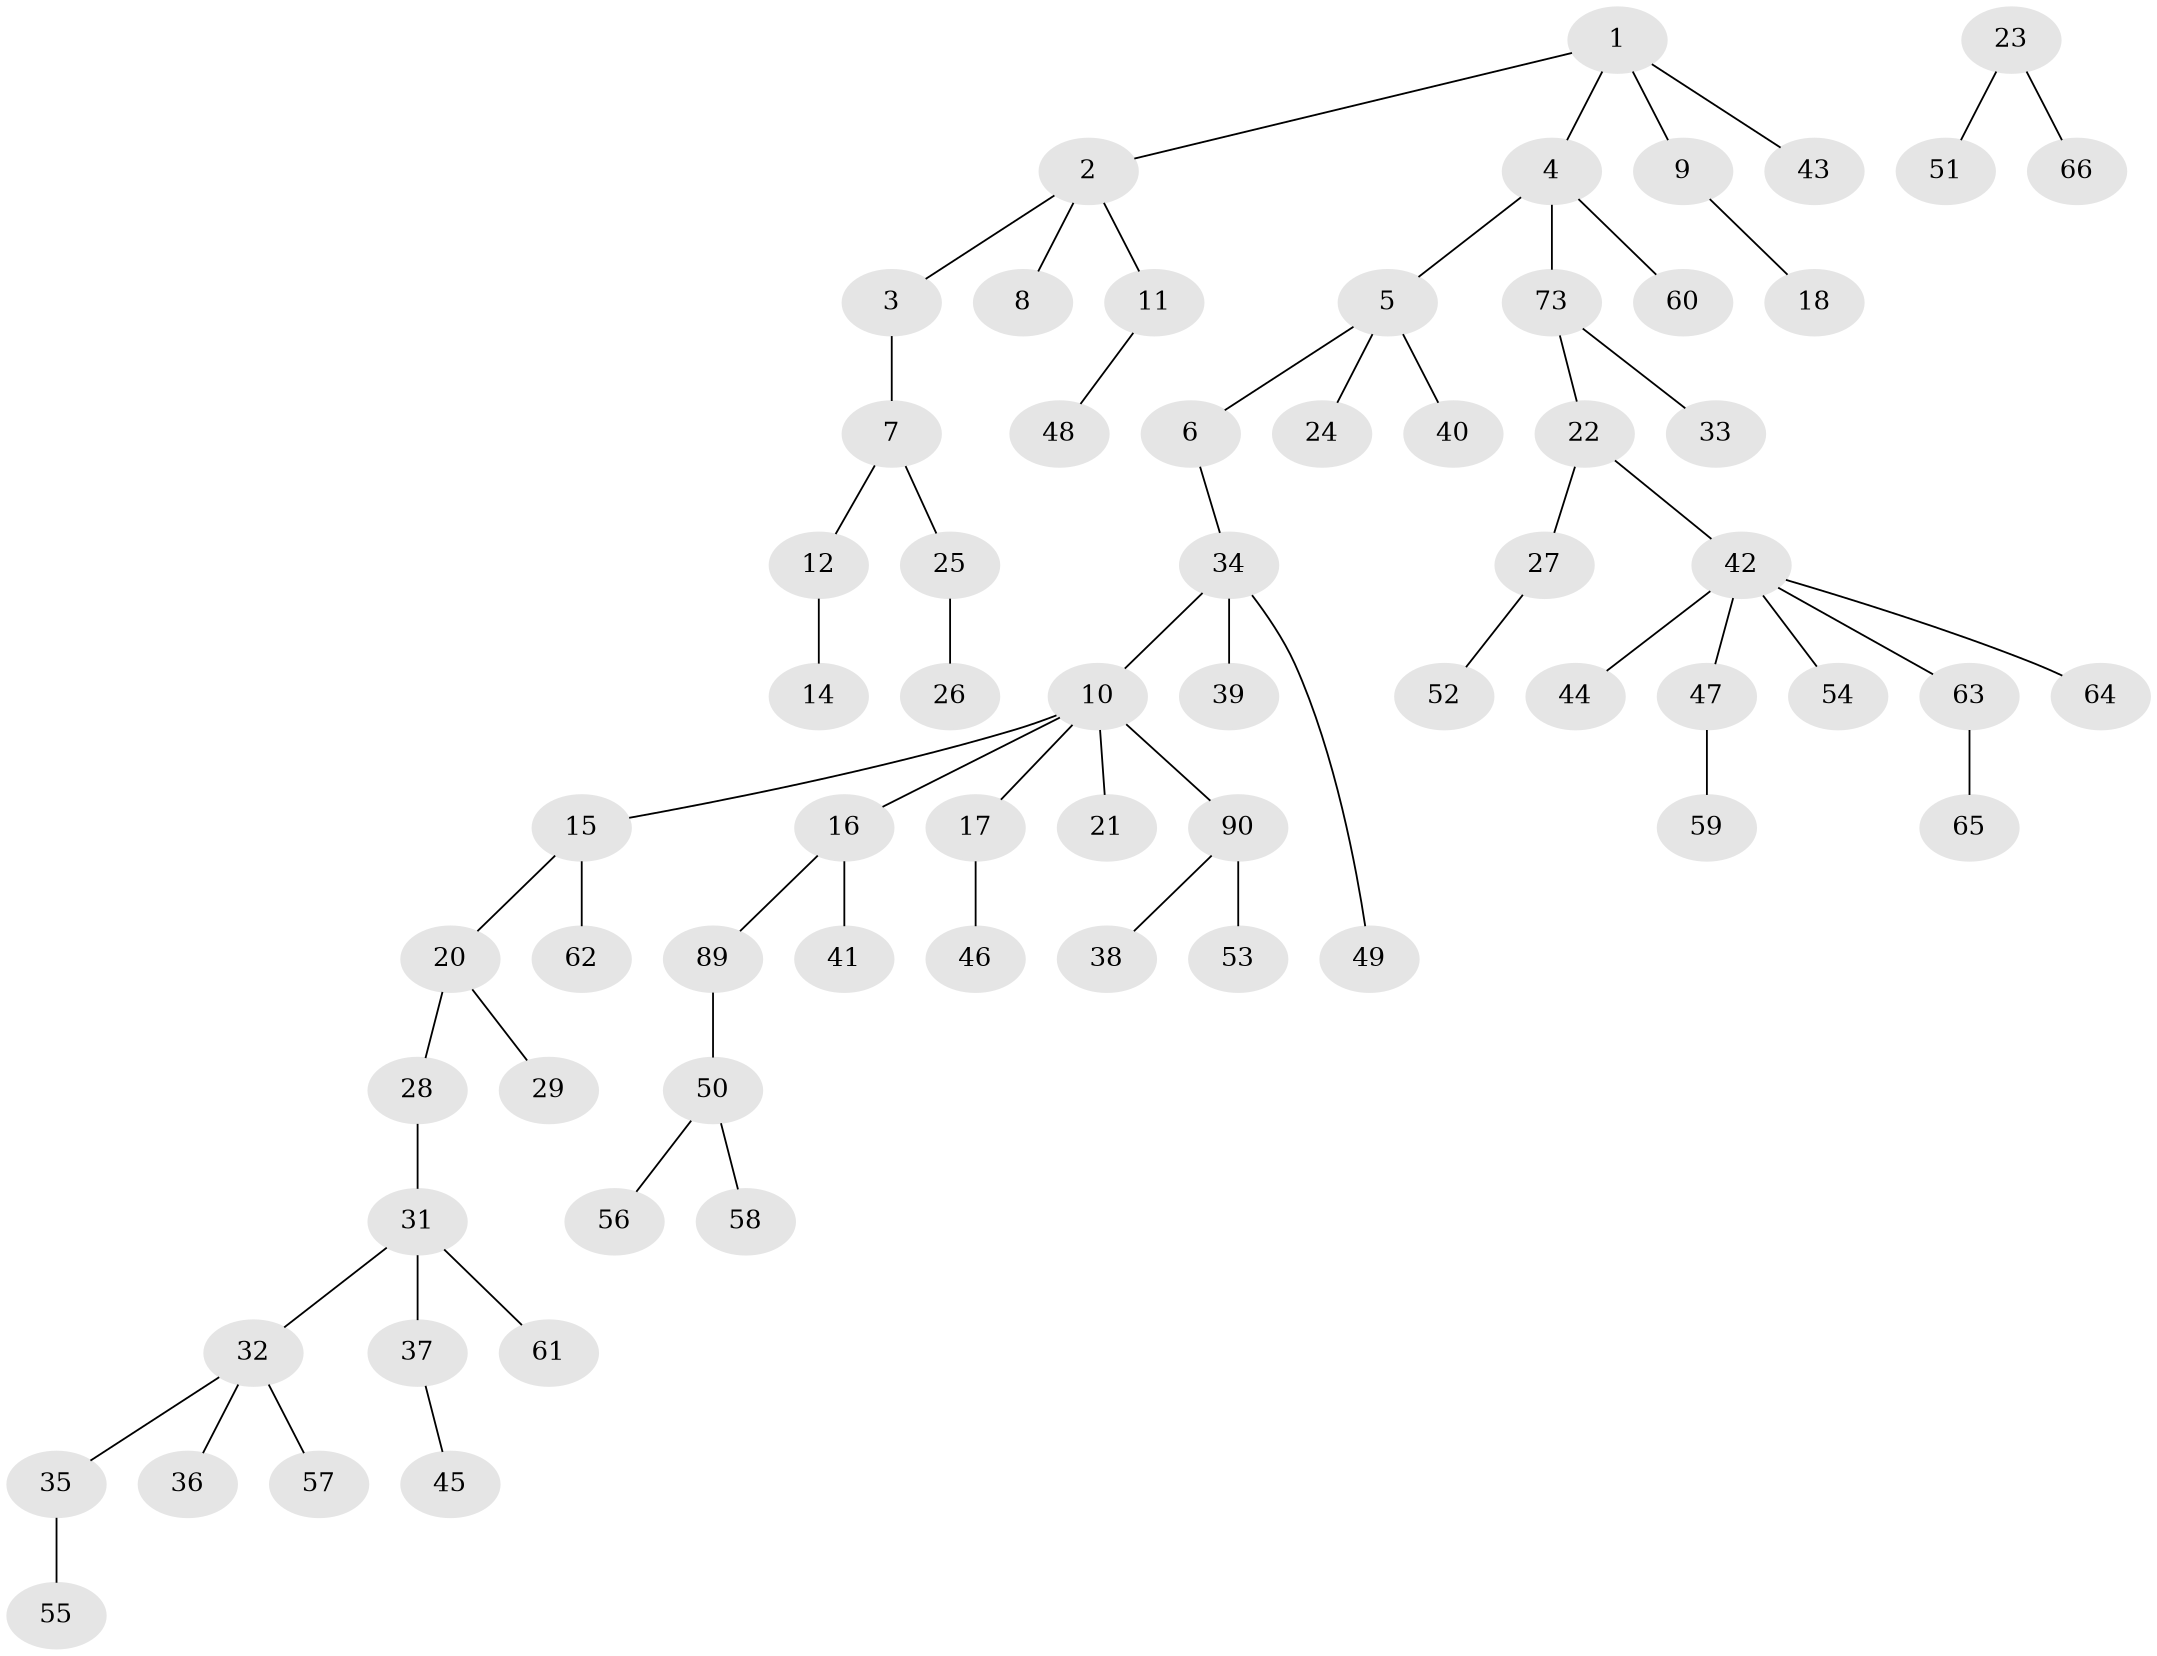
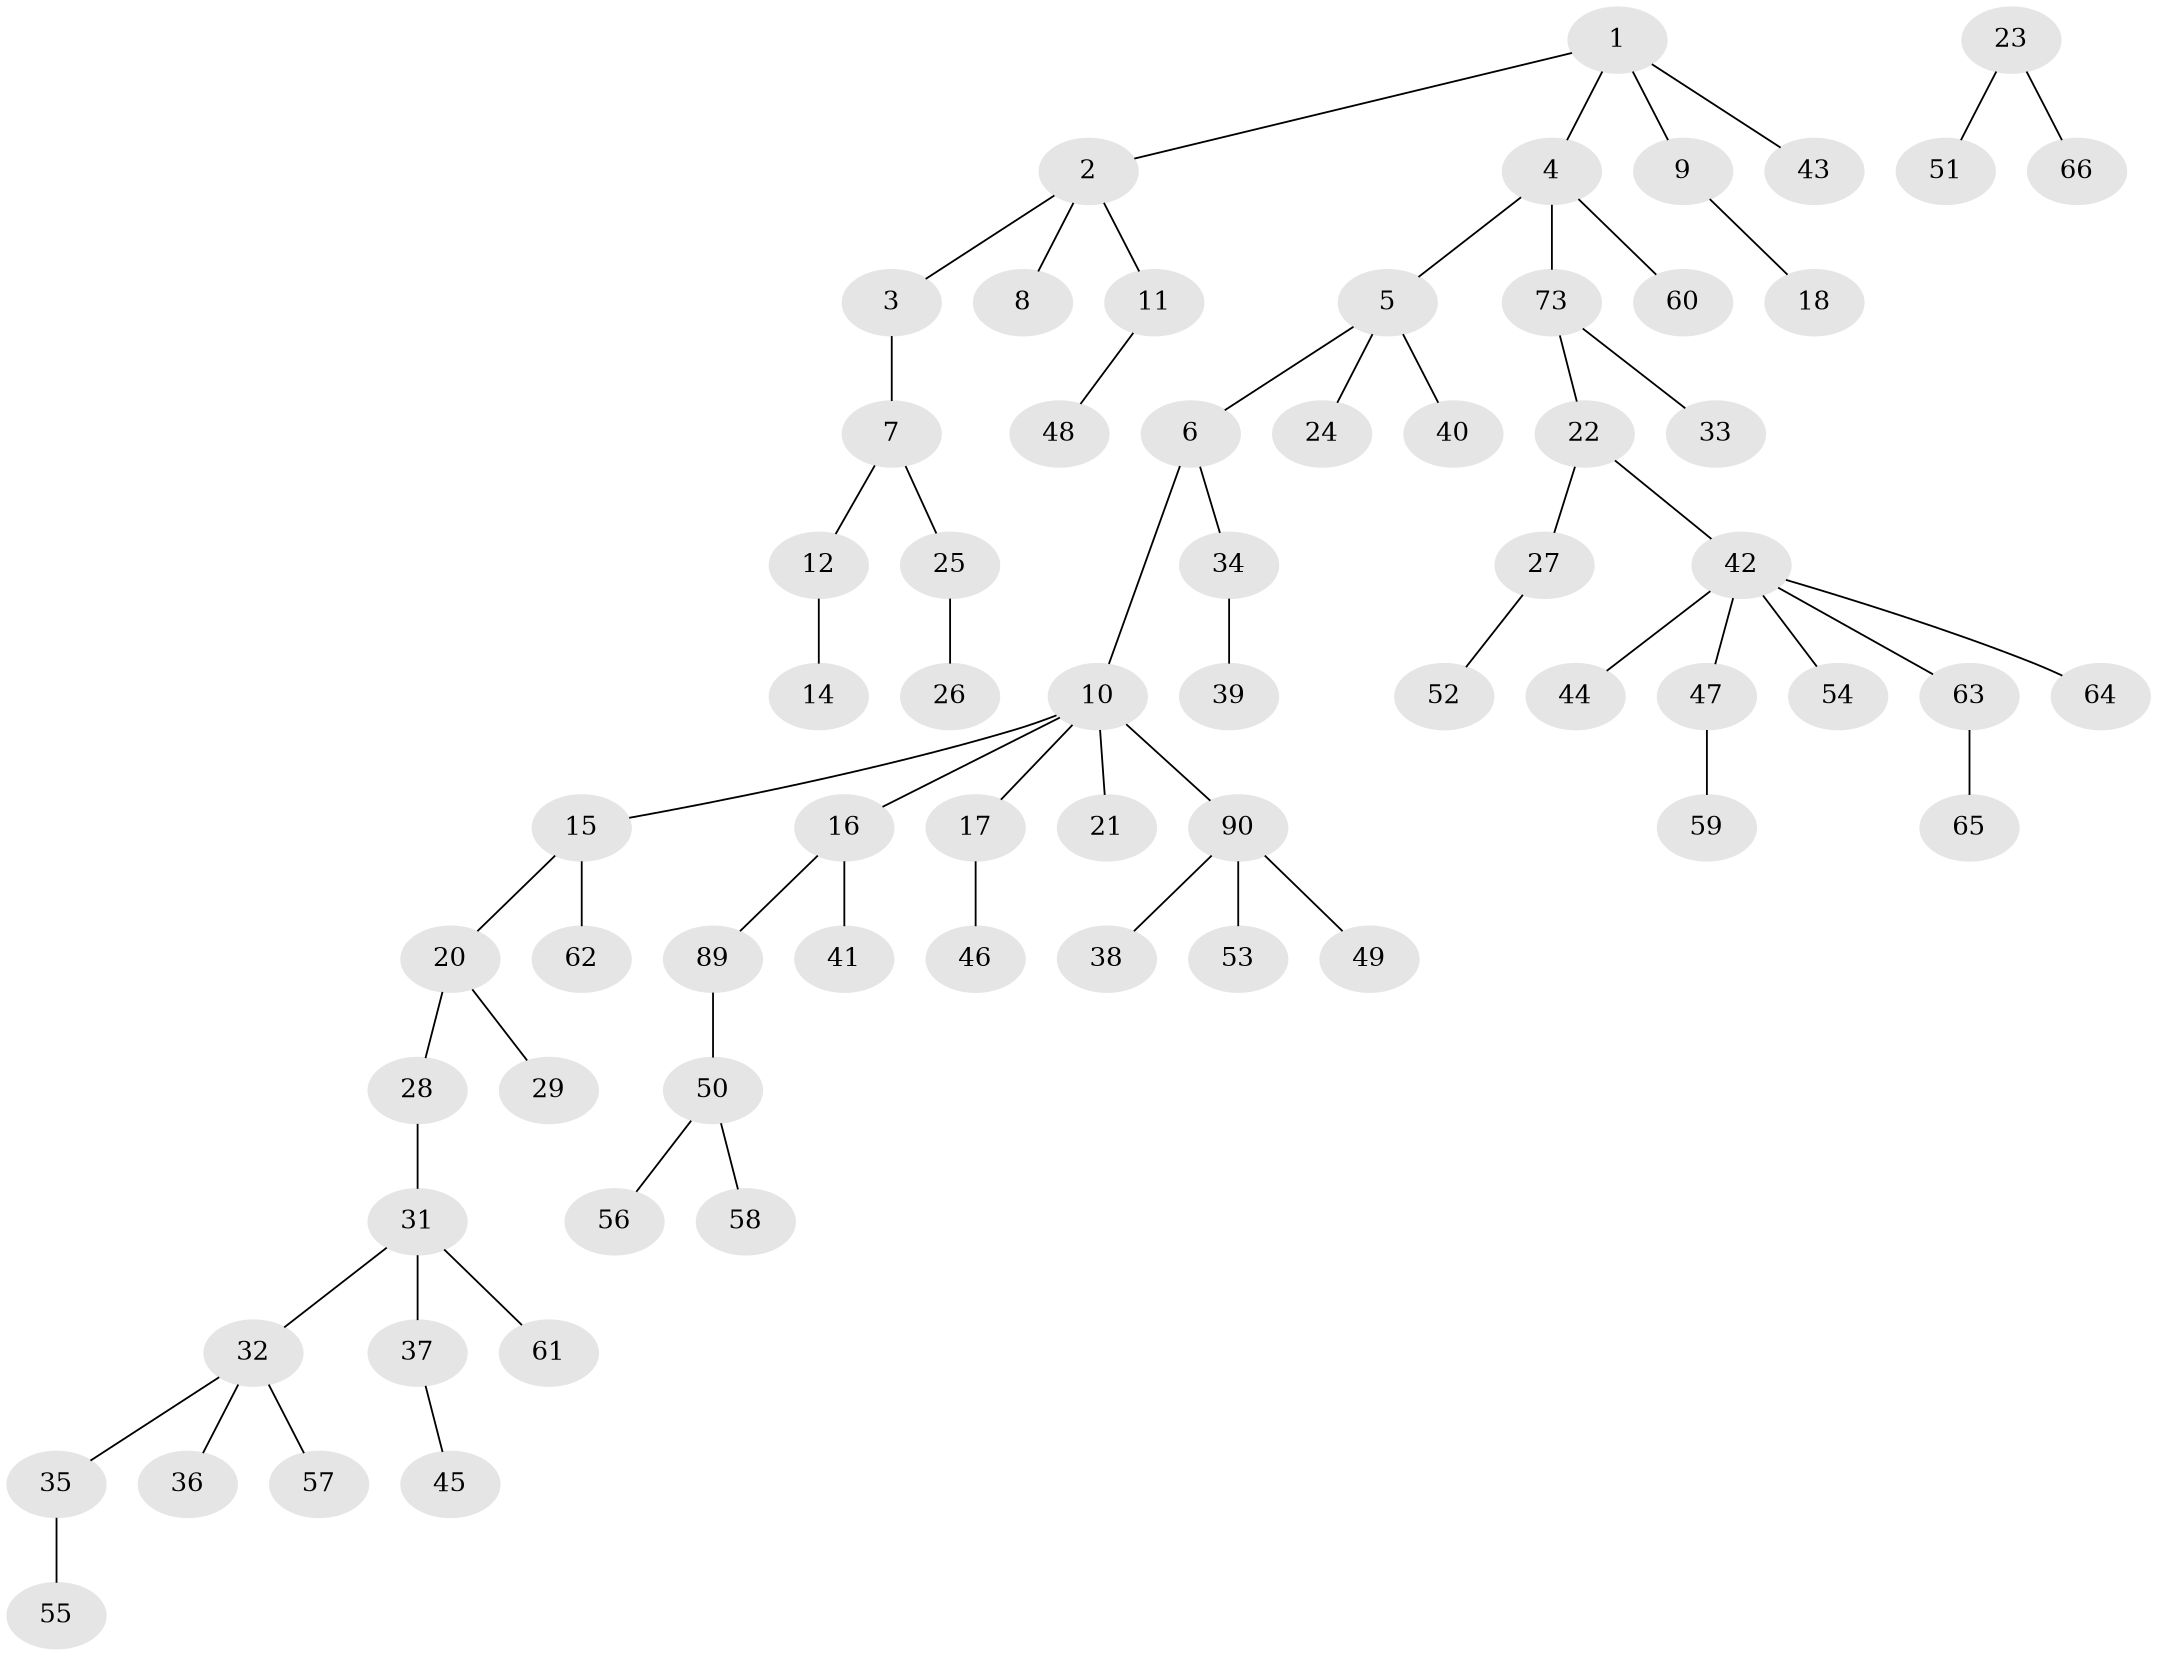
(1164, 631) -> (1144, 565)
(1327, 754) -> (1304, 893)
